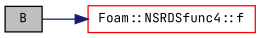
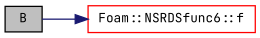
(172, 19) -> (172, 19)
